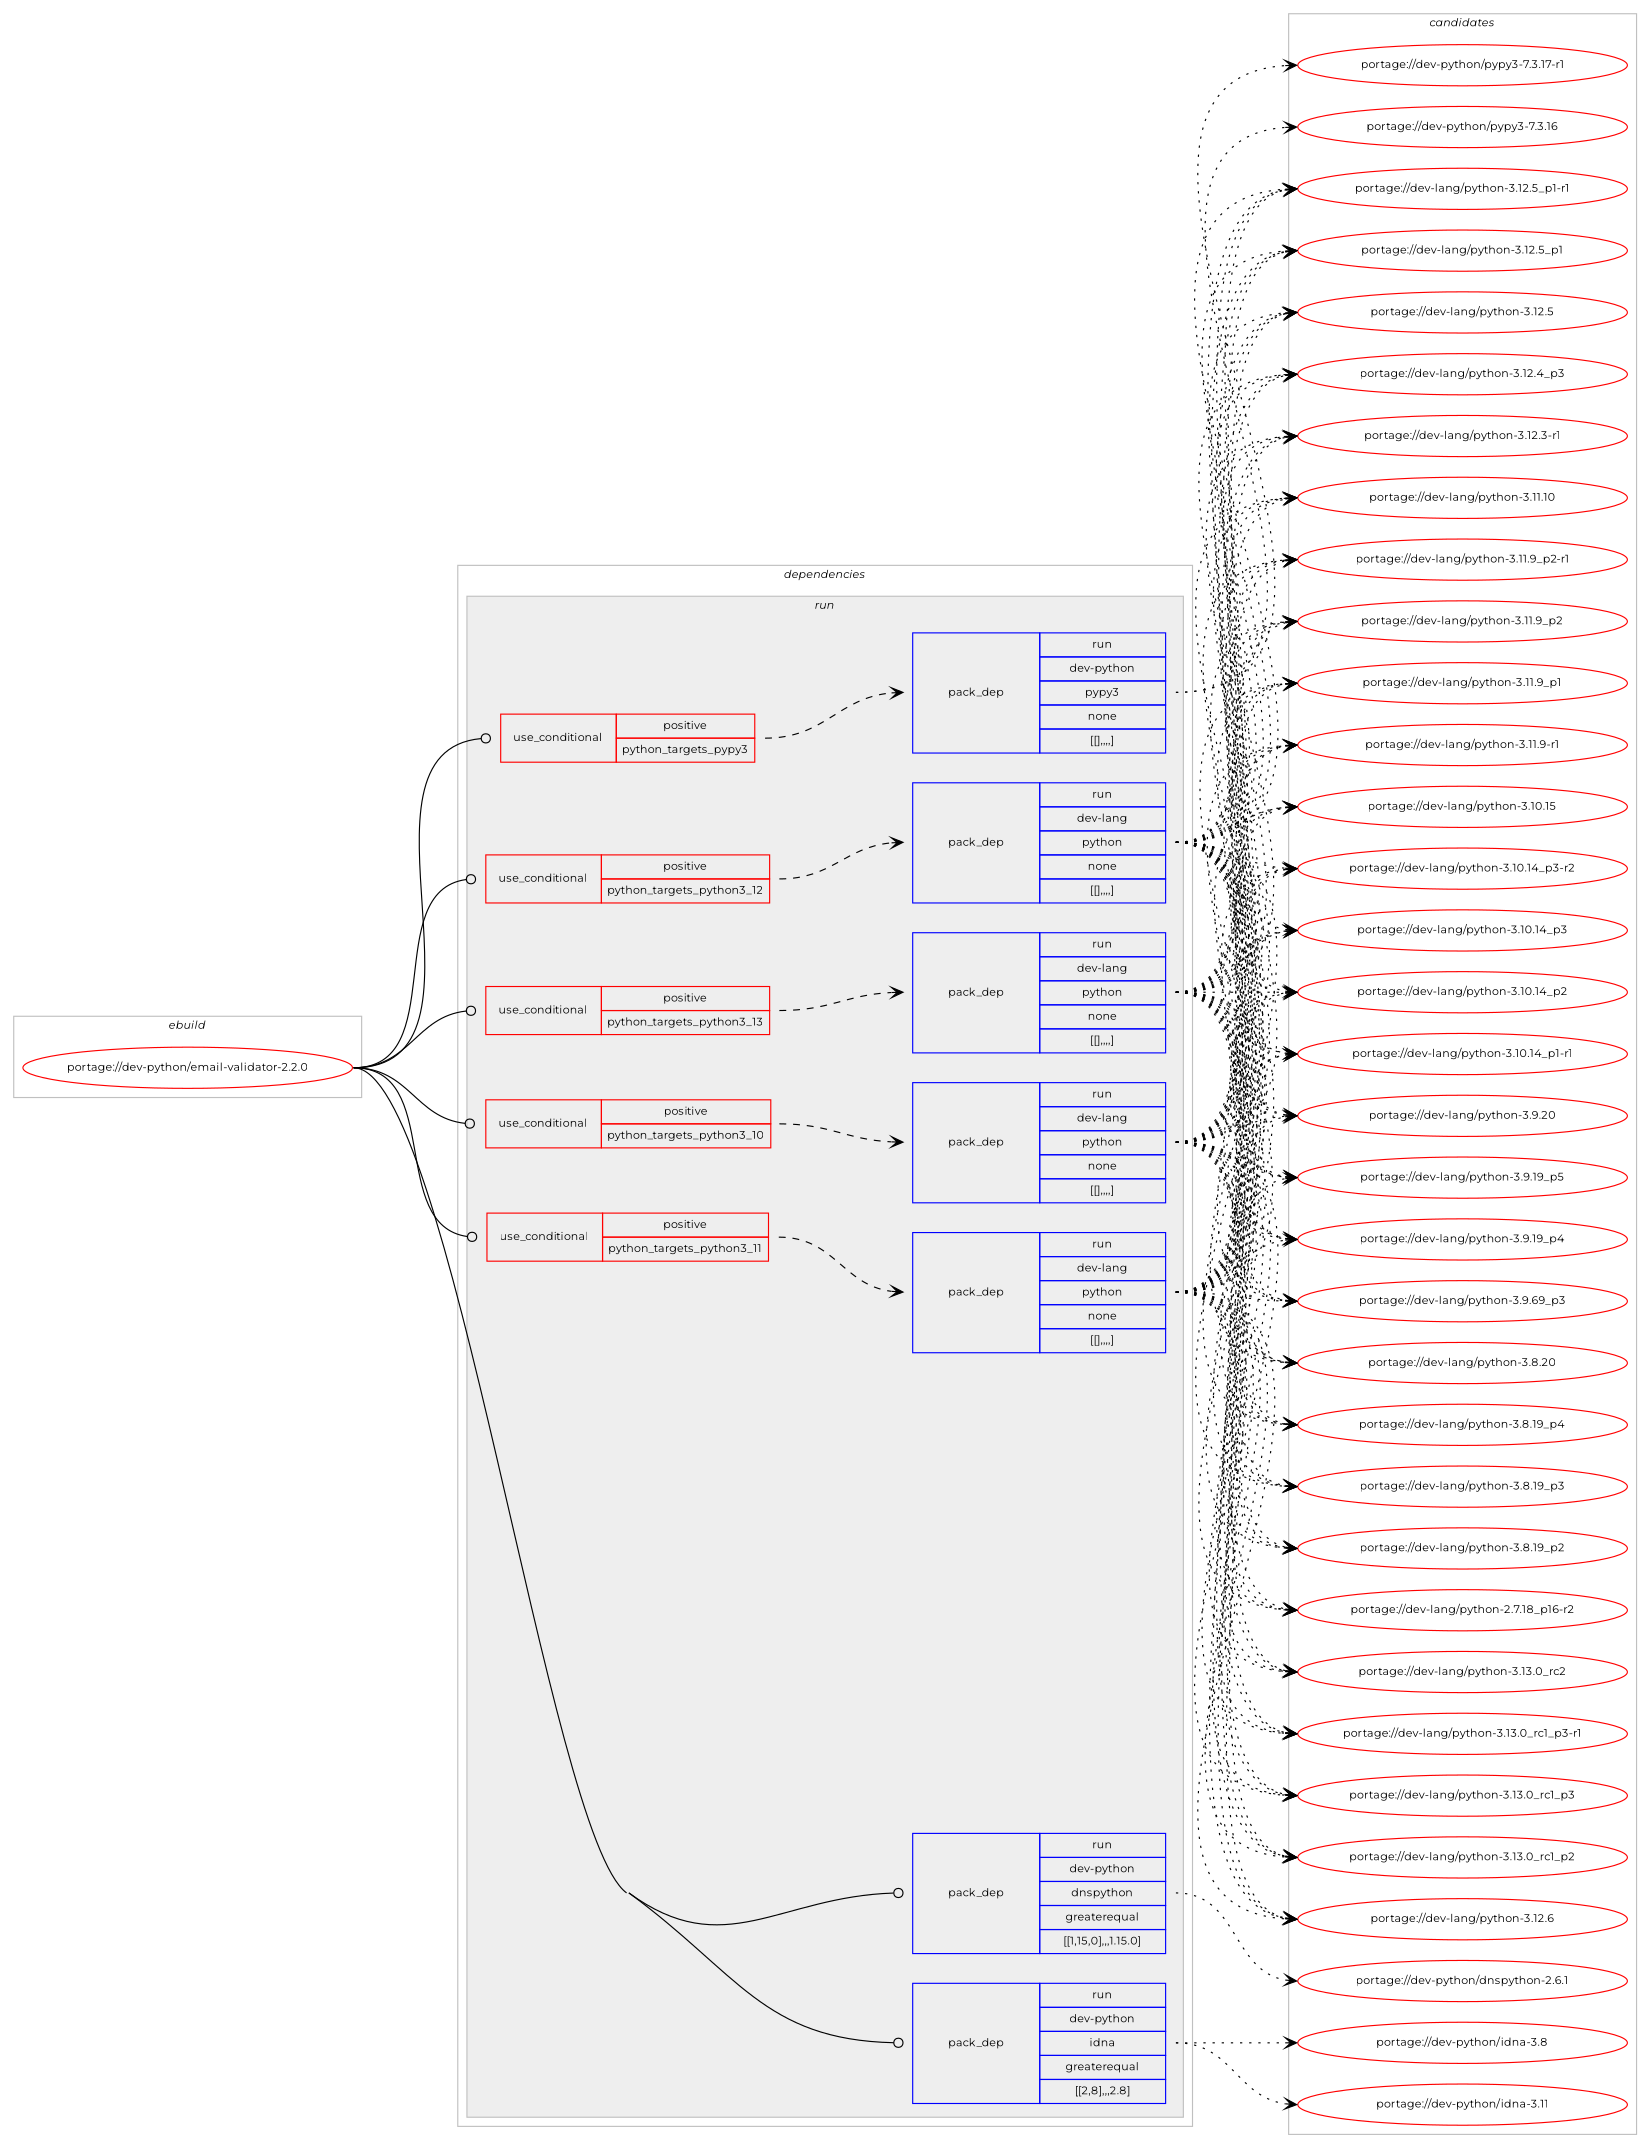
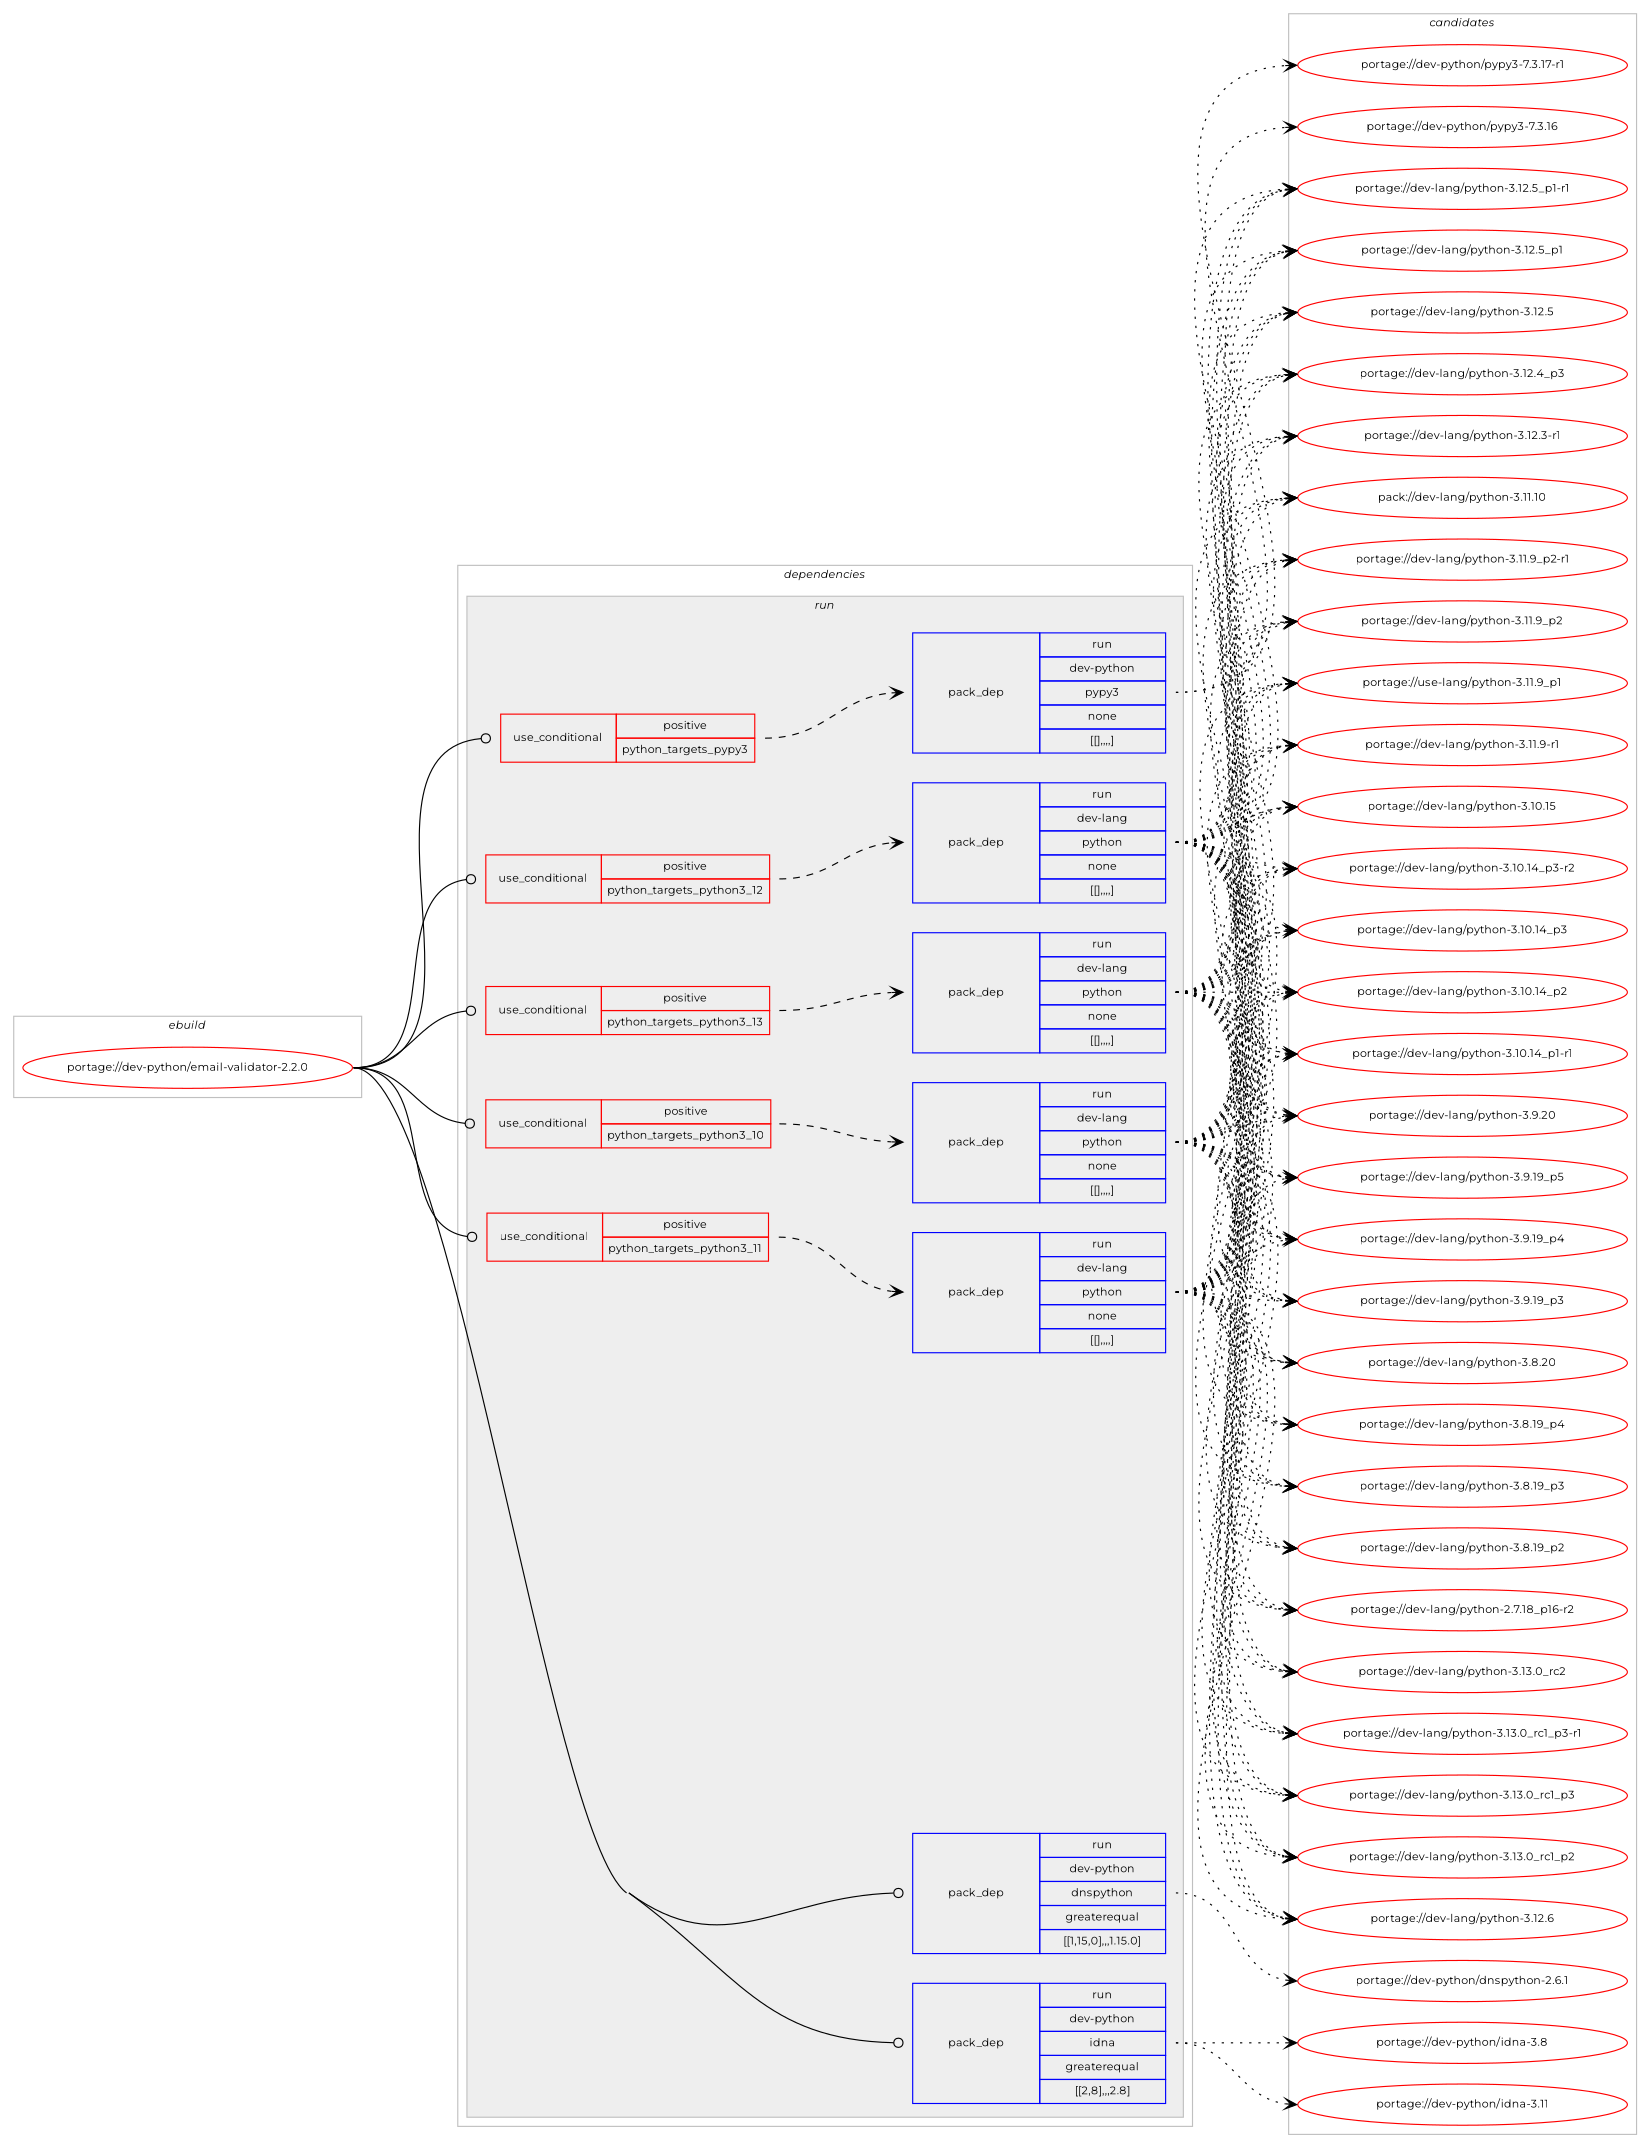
(1463, 498) -> (1463, 498)
(1463, 683) -> (1463, 683)
(1463, 1301) -> (1463, 1301)
